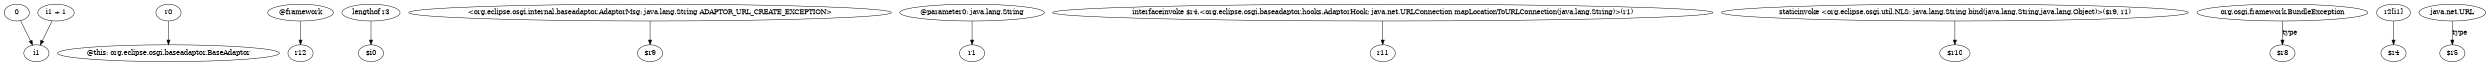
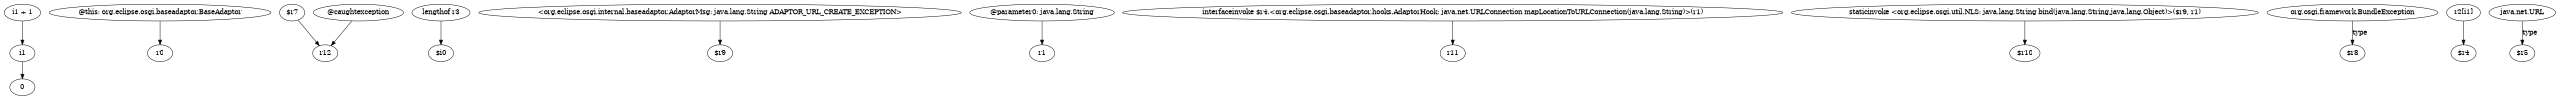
none -> (292, 13)
(301, 13) -> (358, 13)
(26, 31) -> (22, 68)
(168, 31) -> (160, 31)
